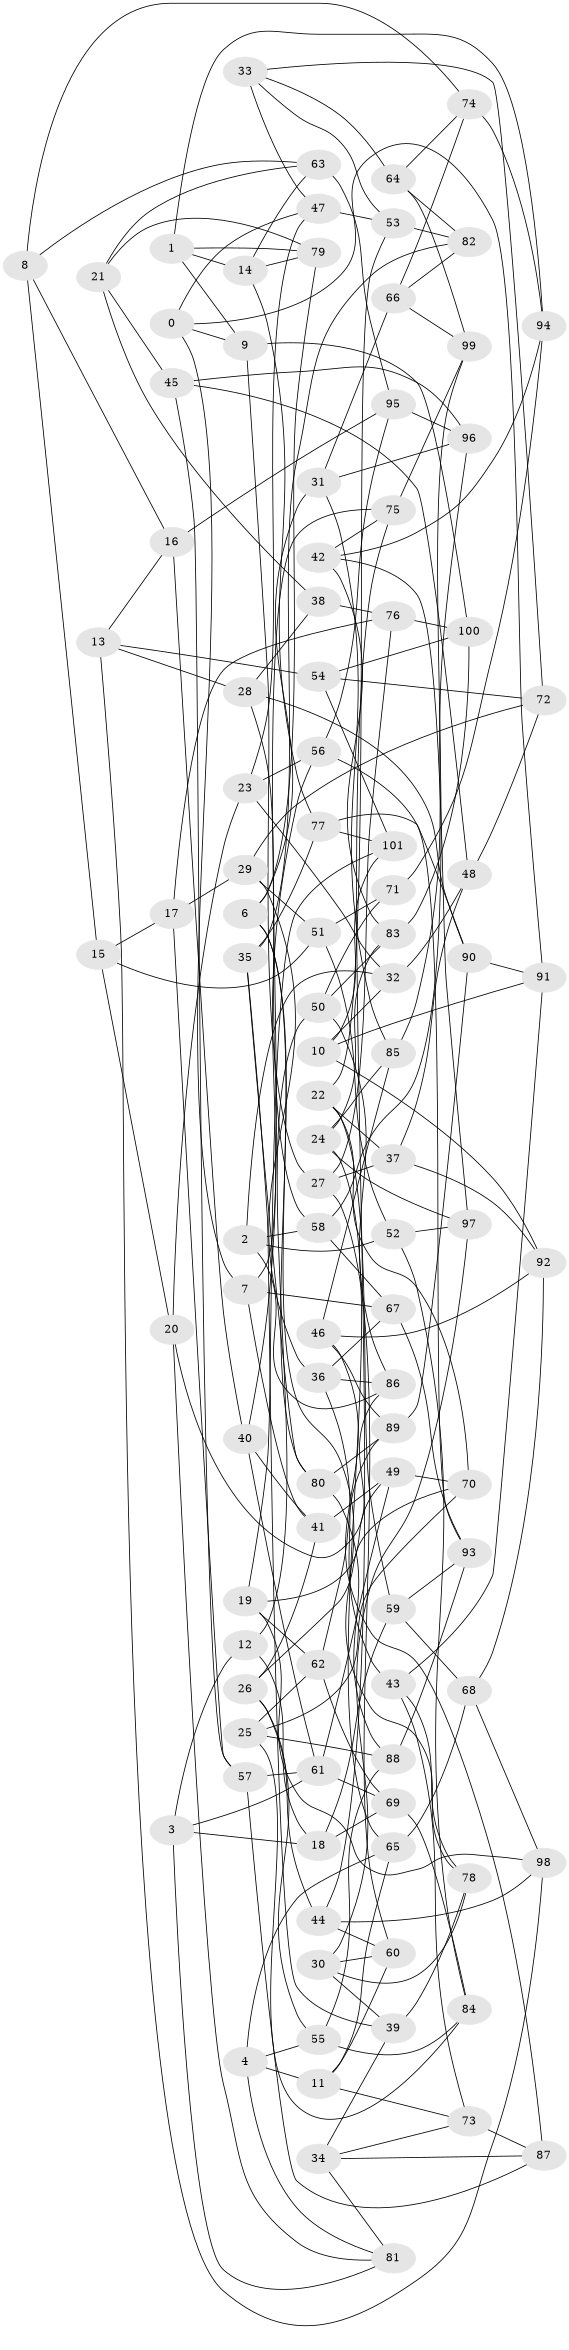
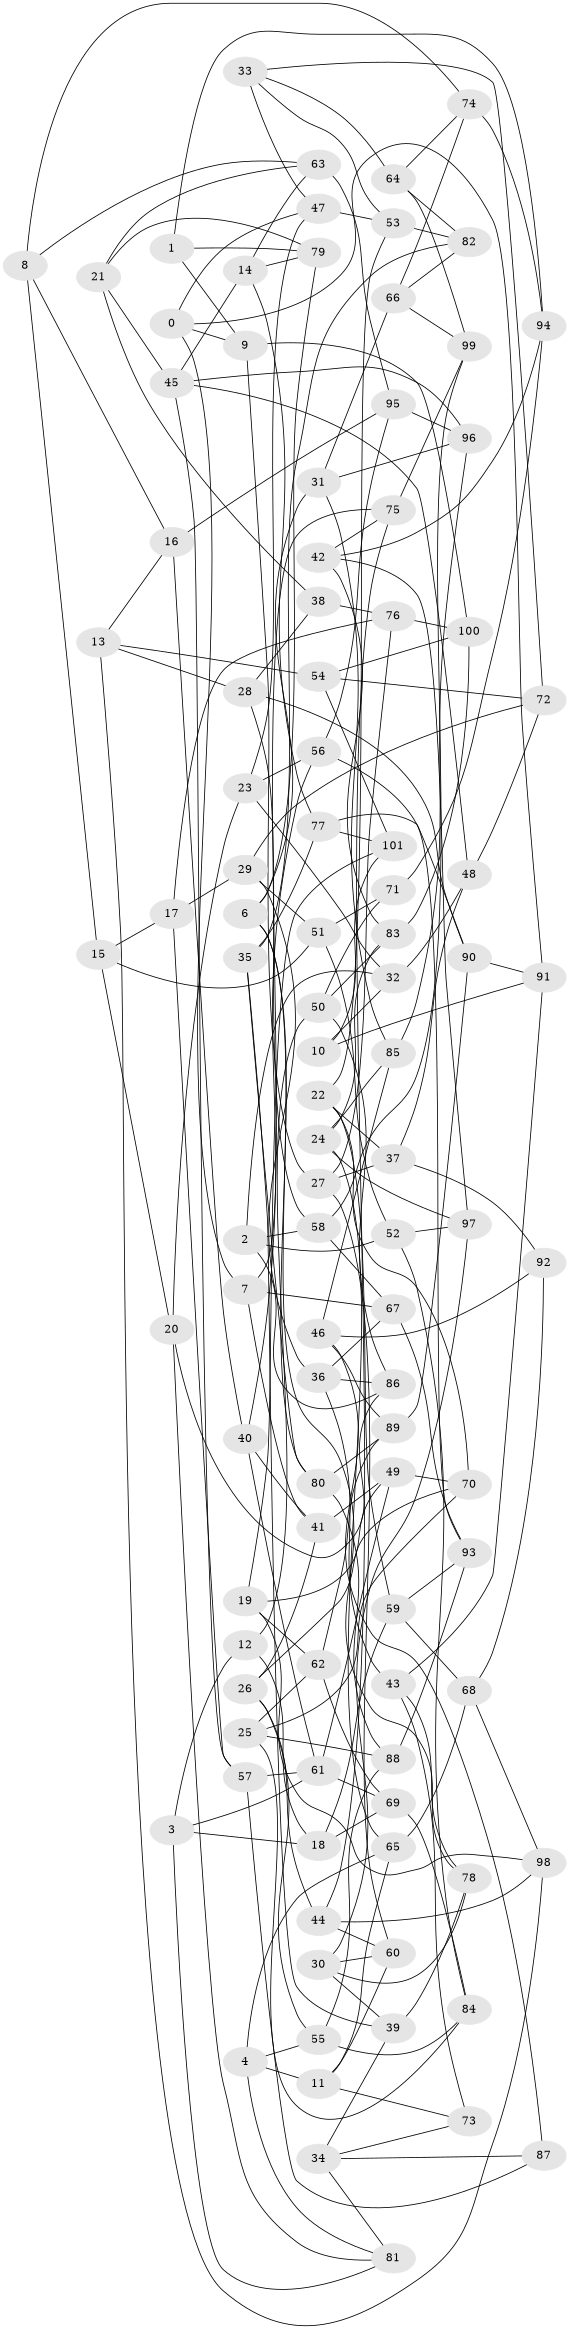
(206, 259) -> (207, 329)
(468, 1153) -> none
(507, 2139) -> none
